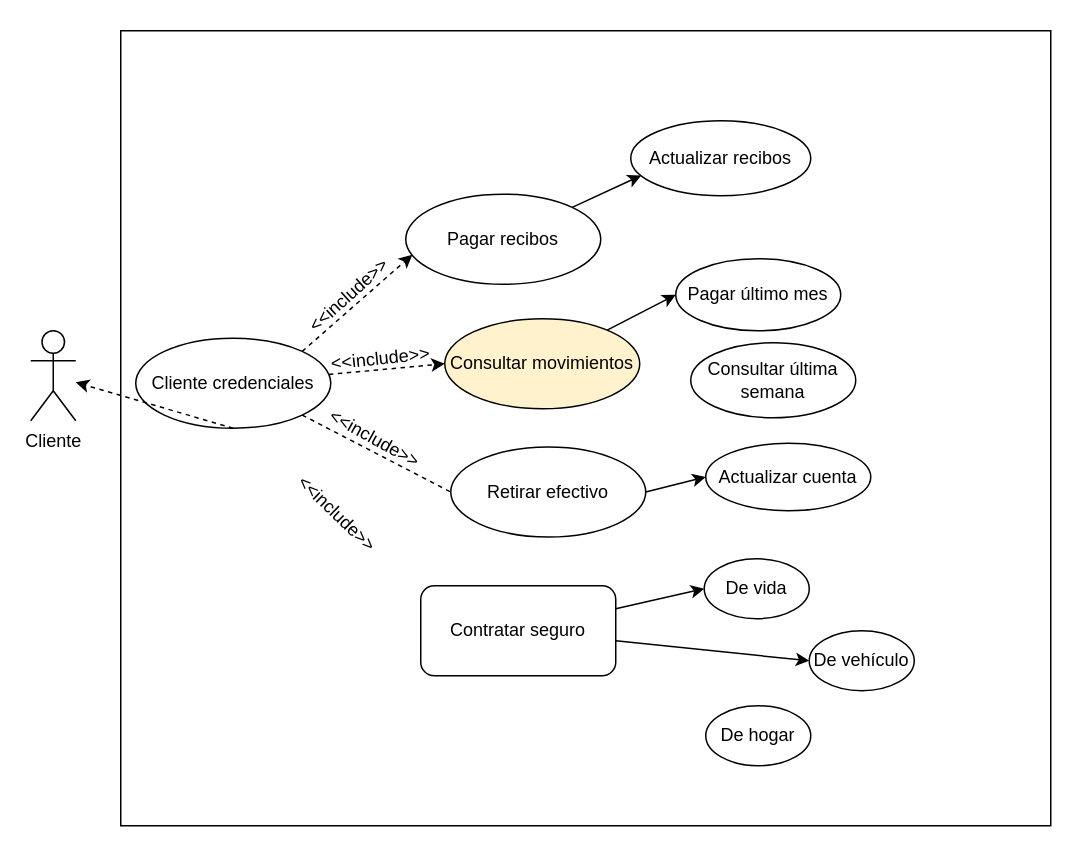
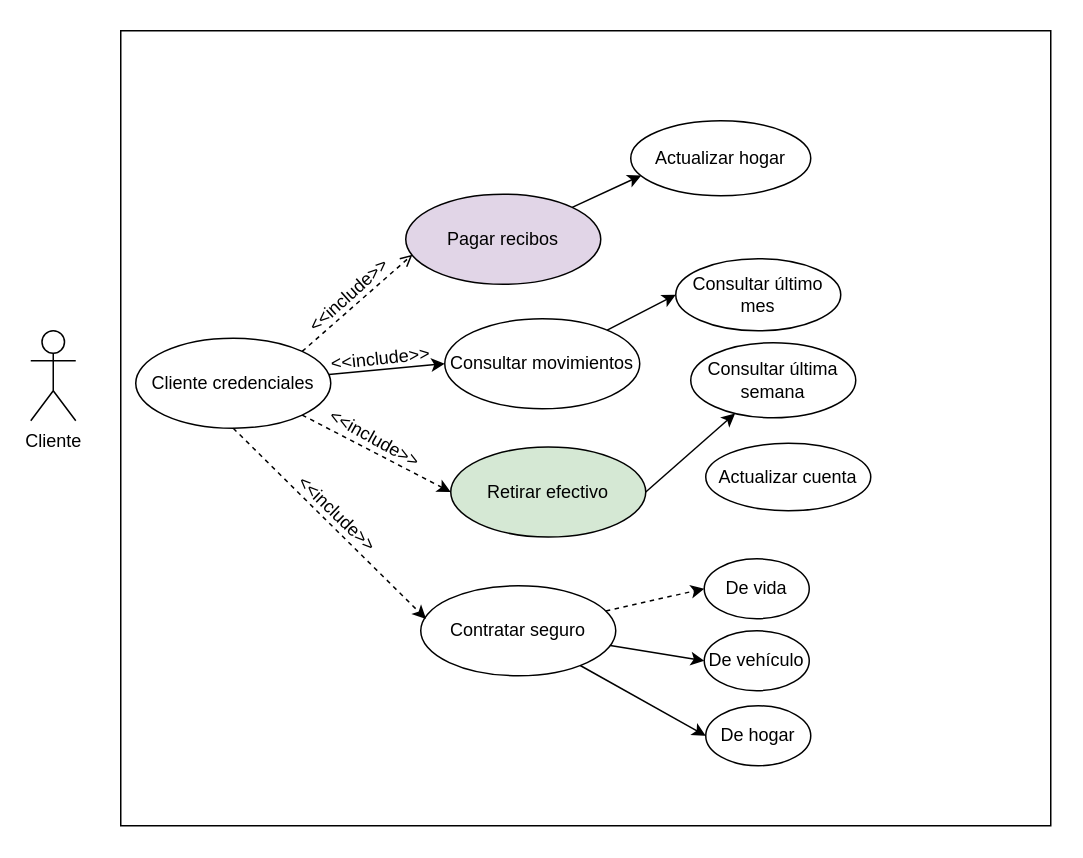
(721, 158) -> (721, 158)
(503, 239) -> (503, 239)
(404, 262) -> (406, 260)
(758, 295) -> (758, 295)
(542, 364) -> (542, 364)
(383, 369) -> (383, 369)
(159, 407) -> (326, 520)
(671, 486) -> (686, 456)
(444, 488) -> (440, 487)
(548, 492) -> (548, 492)
(655, 600) -> (650, 601)
(518, 631) -> (518, 631)
(862, 661) -> (757, 661)
none -> (639, 698)
